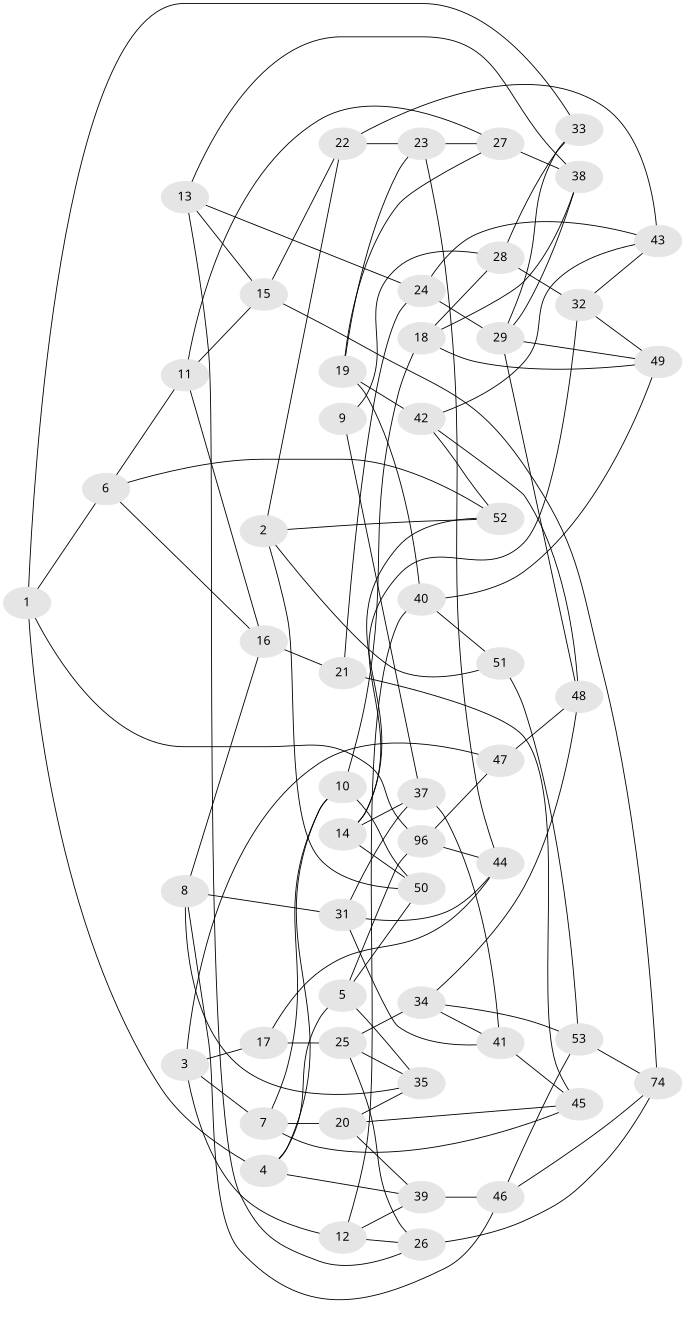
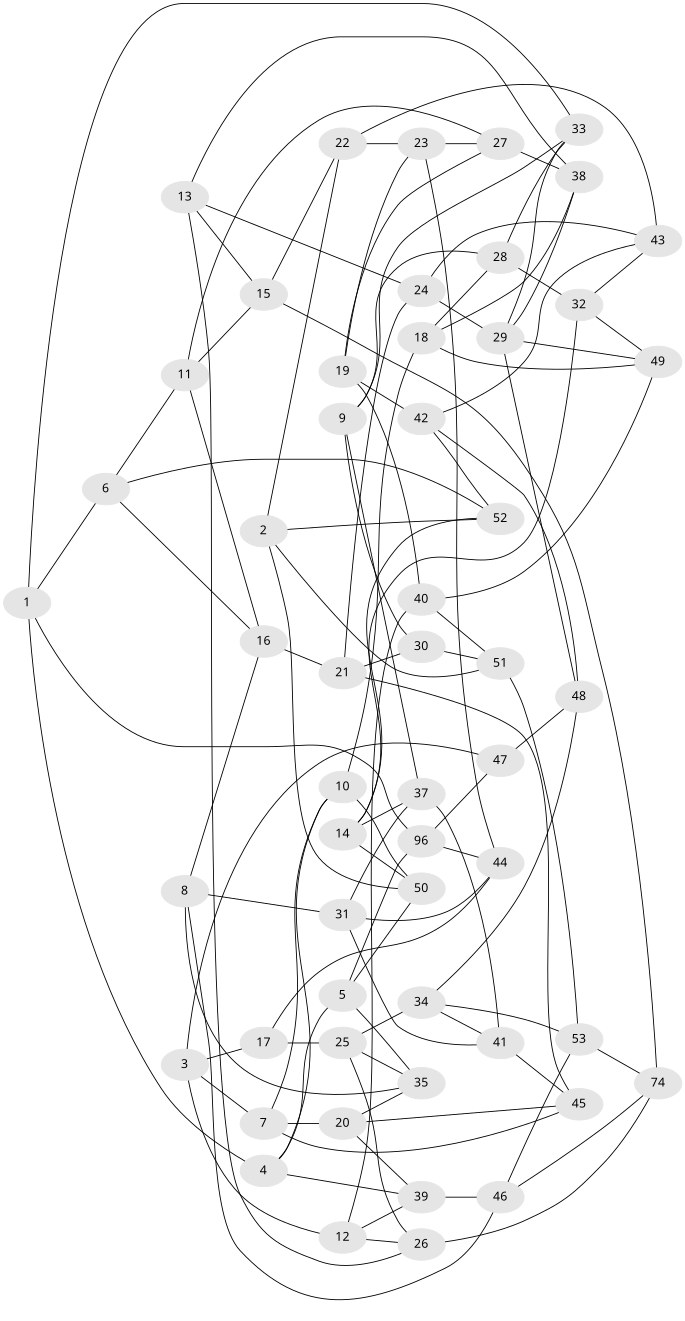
none -> (407, 237)
none -> (422, 647)
